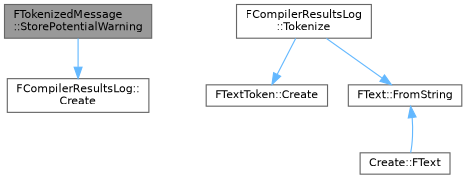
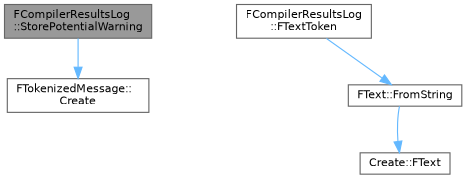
(78, 21) -> (78, 21)
(304, 21) -> (304, 21)
(78, 96) -> (78, 96)
(267, 96) -> none
(413, 135) -> (398, 124)
